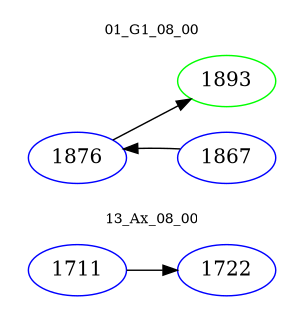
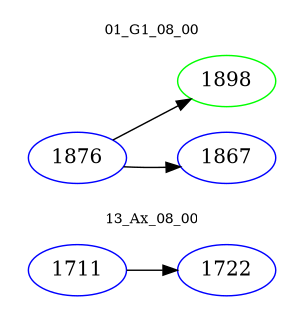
(227, 81) -> (227, 81)
(159, 148) -> (145, 167)
